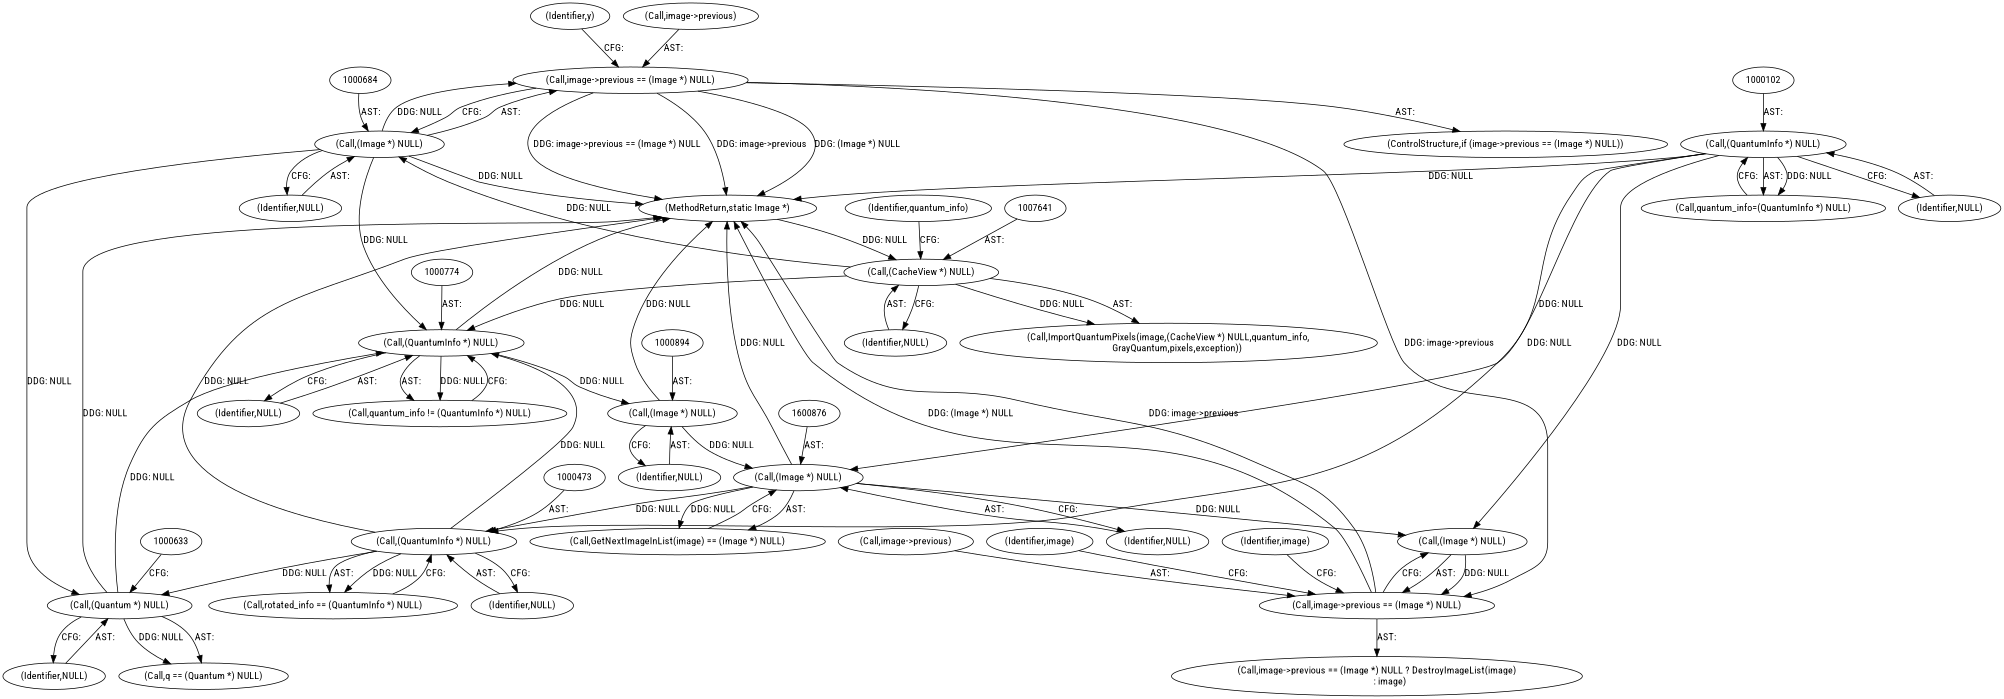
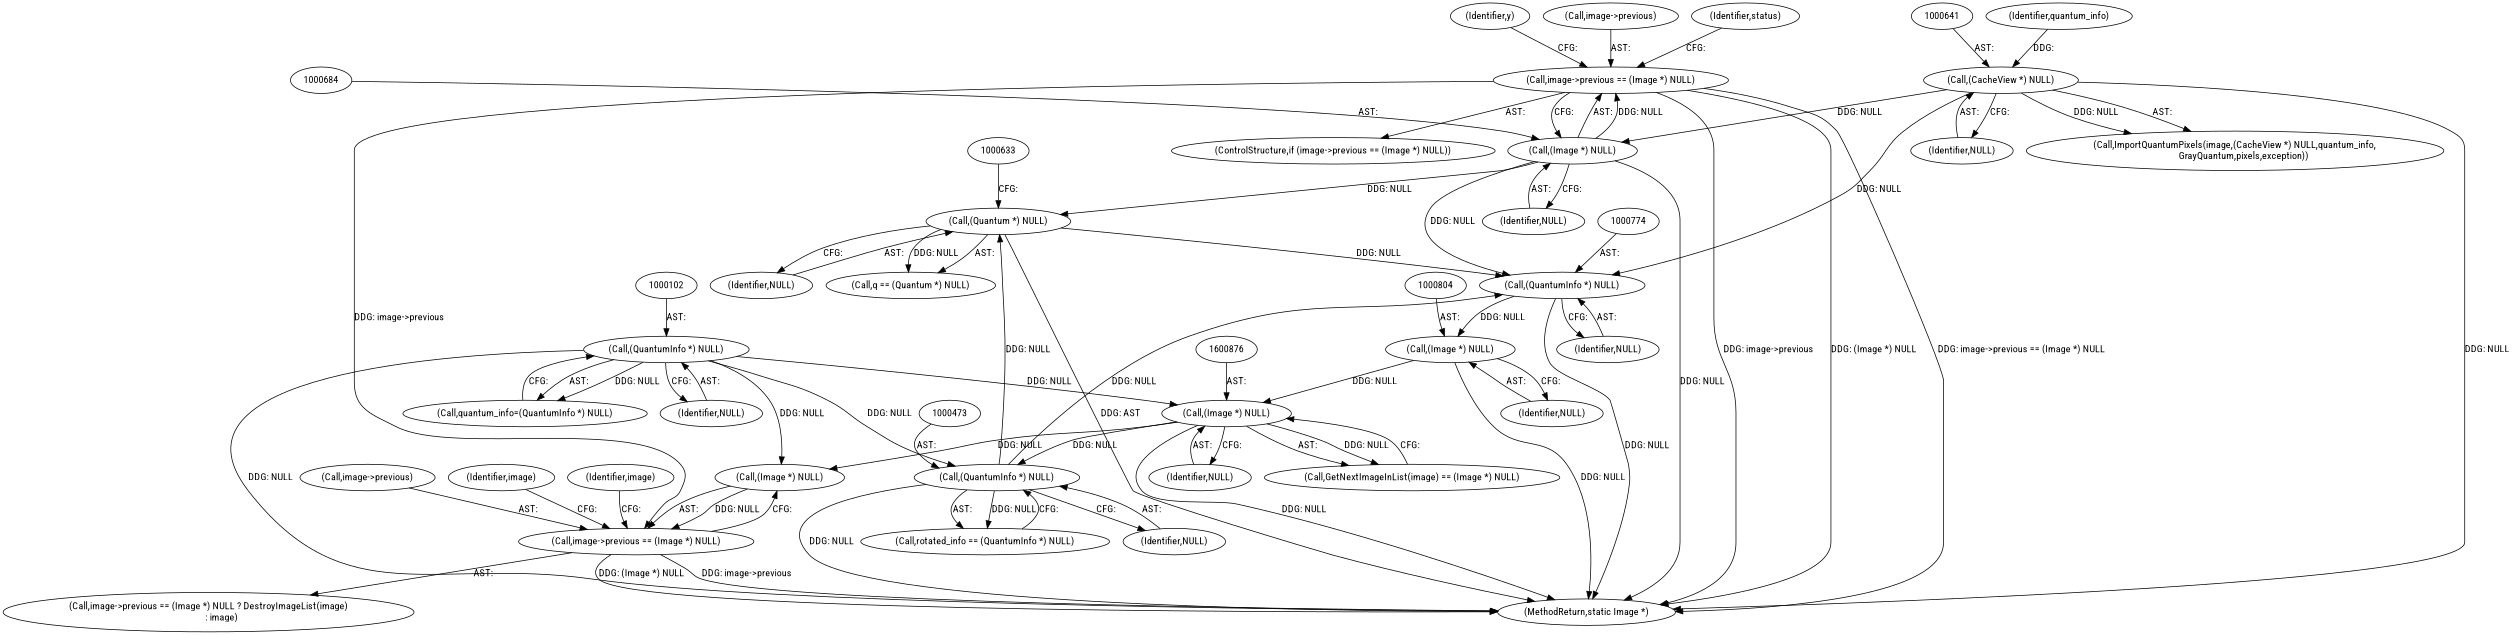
none -> (1746, 16)
(1035, 208) -> (1942, 16)
(834, 235) -> (2465, 540)
(931, 240) -> (2045, 48)
(672, 343) -> (1436, 285)
(105, 414) -> (1121, 414)
(440, 414) -> none
